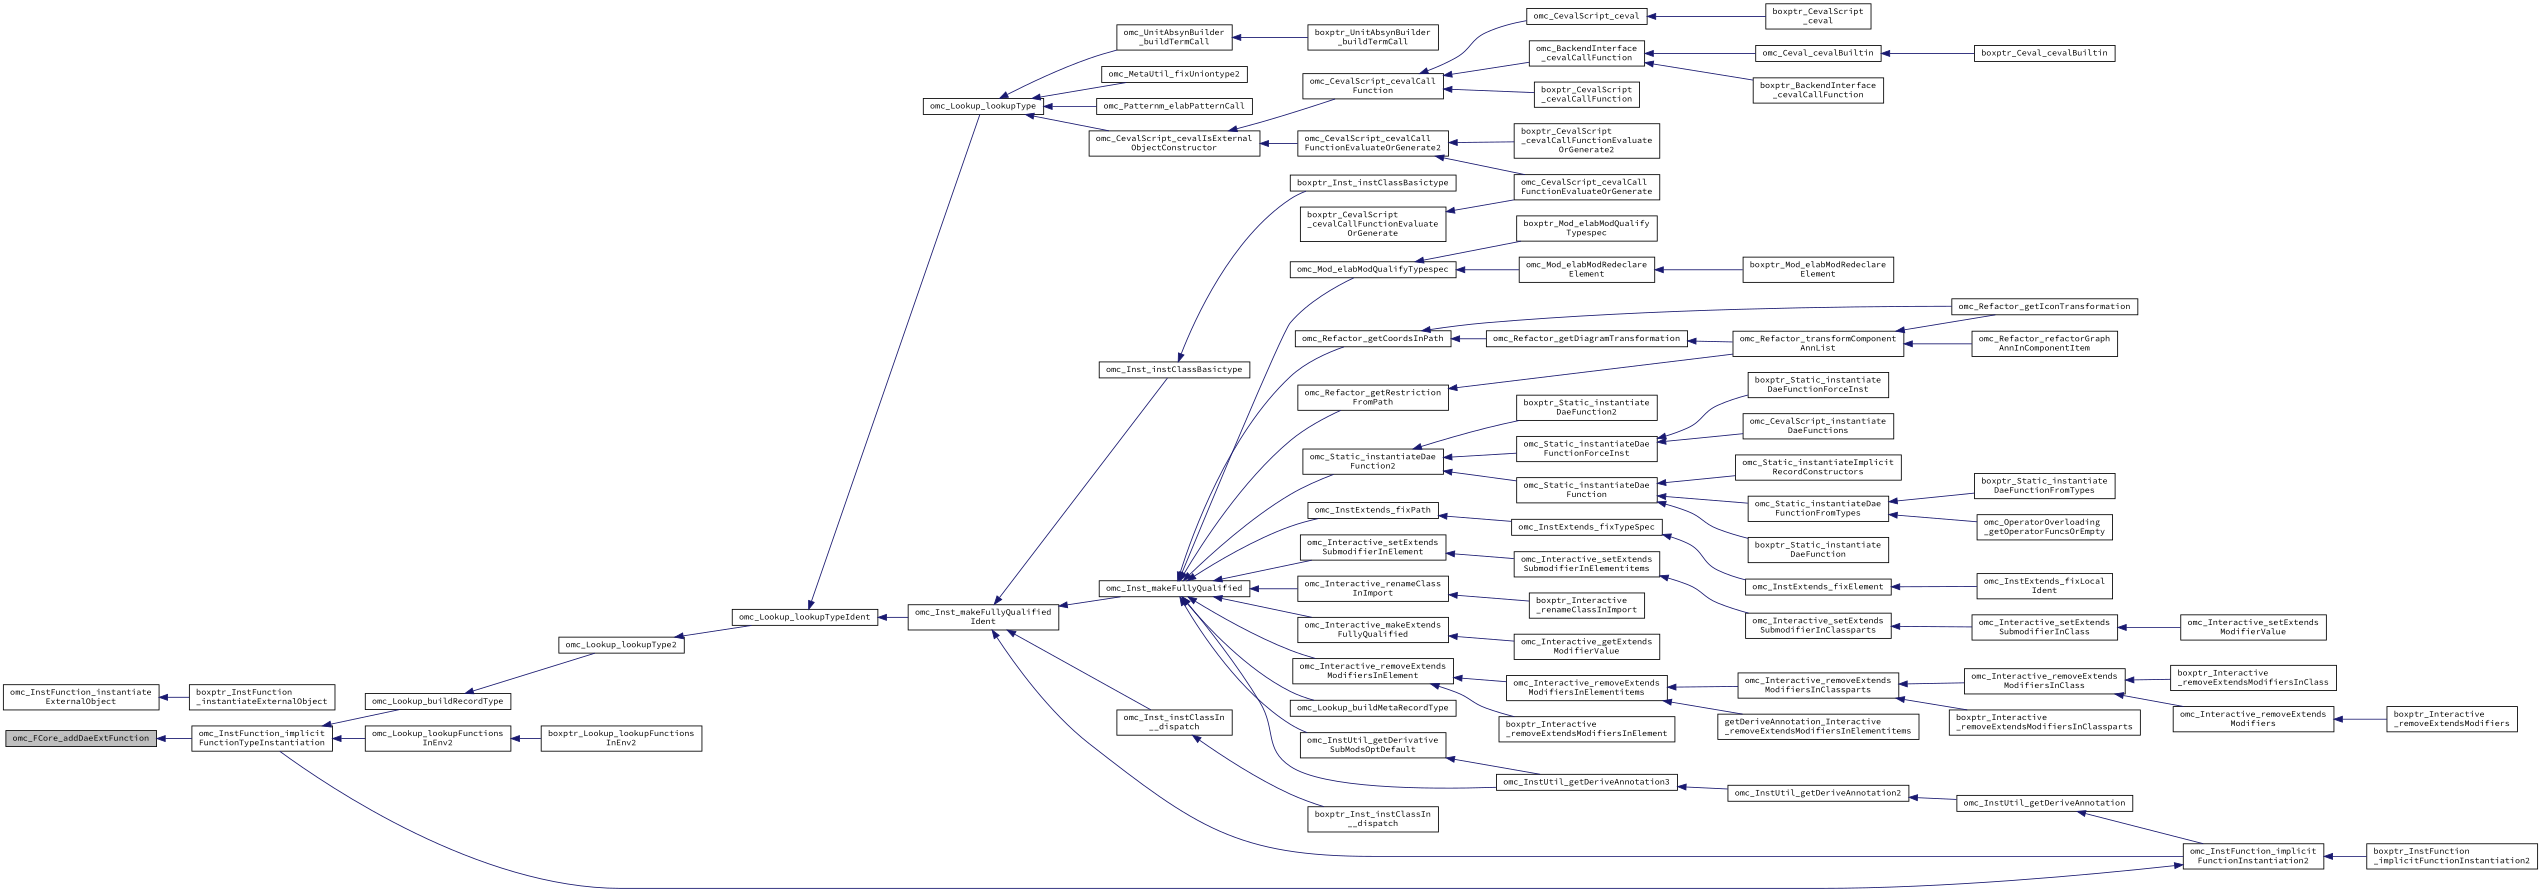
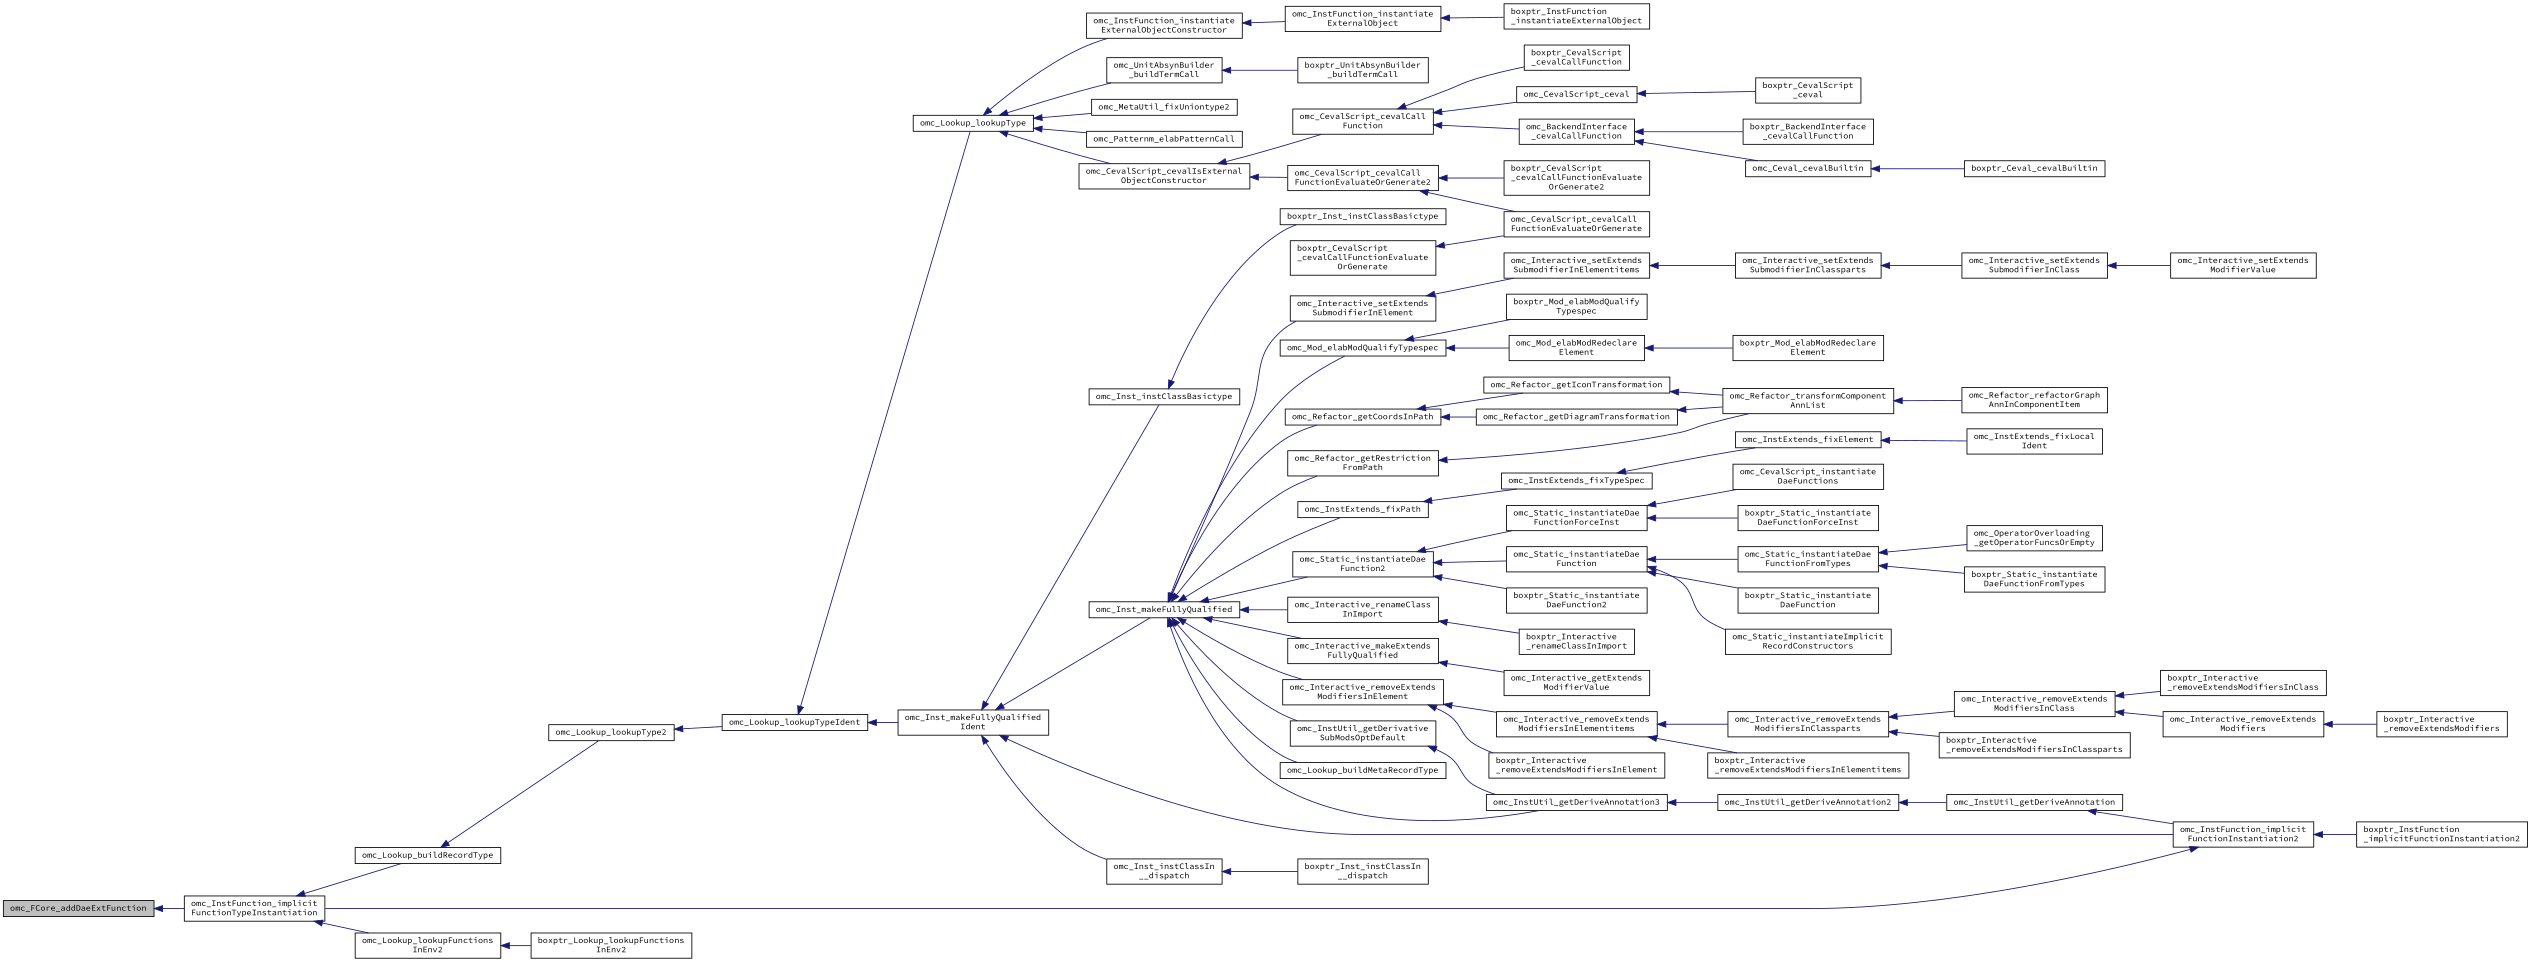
none -> (1164, 26)
(1950, 322) -> (1701, 394)
(1818, 727) -> (1808, 765)
